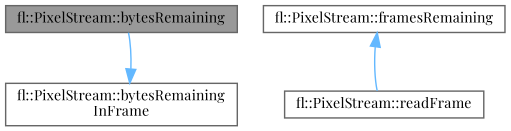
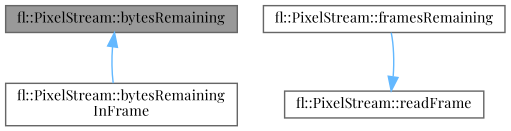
(131, 51) -> (112, 65)
(375, 69) -> (394, 54)
